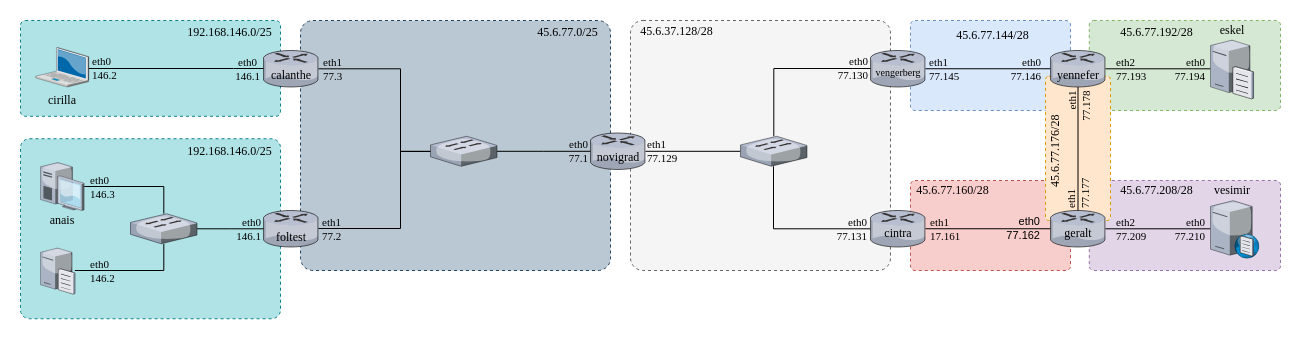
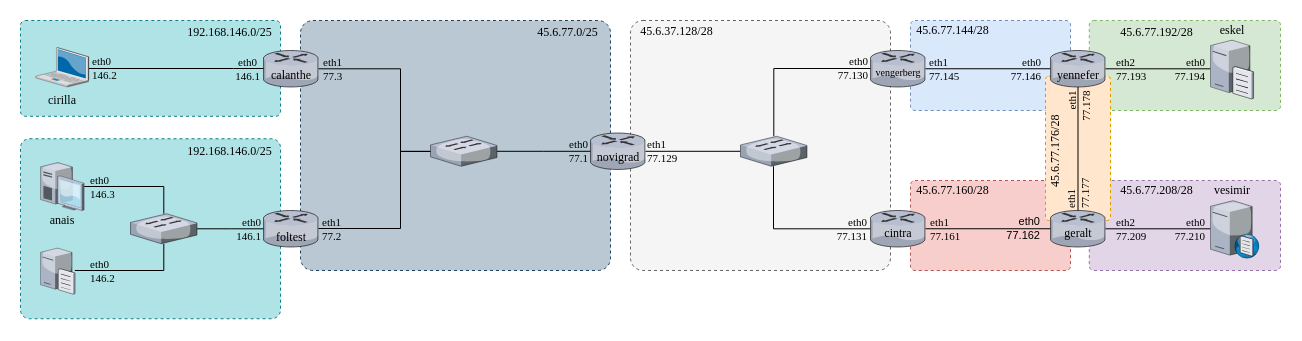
(993, 36) -> (953, 31)
(948, 230) -> (948, 230)
